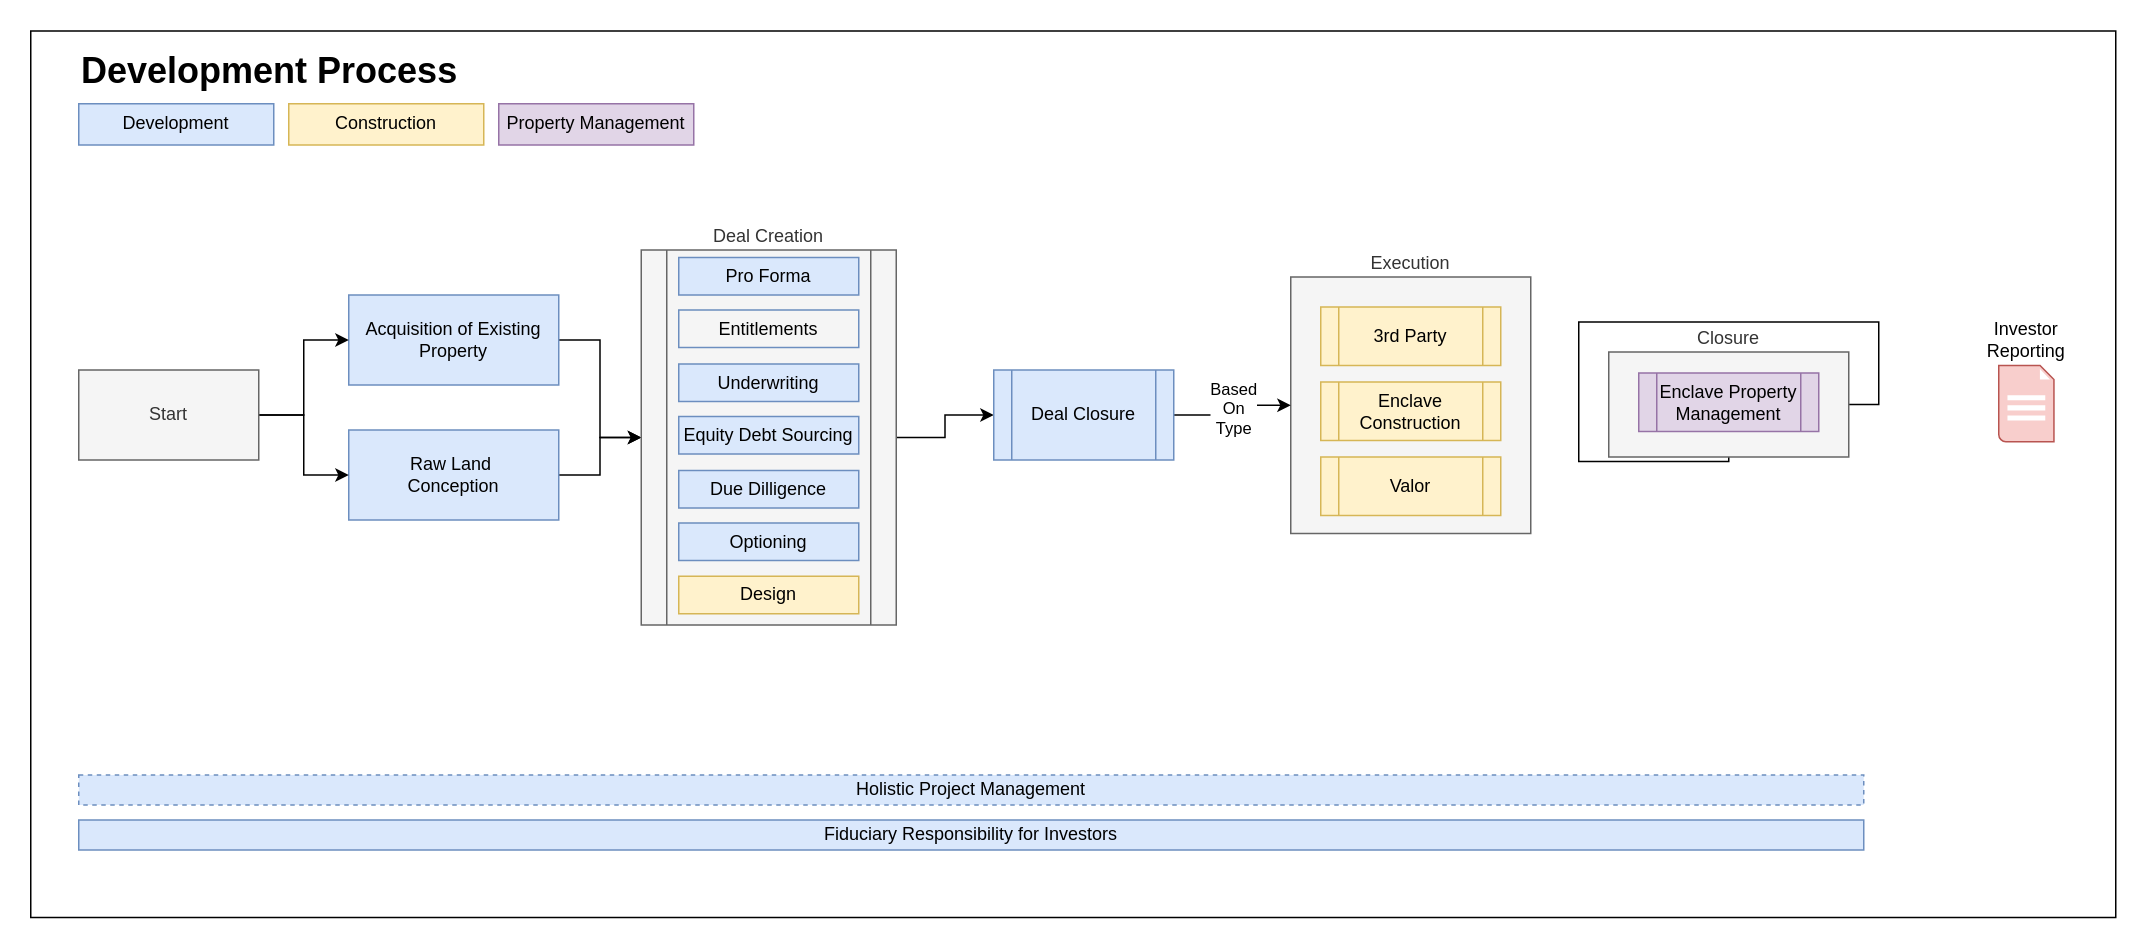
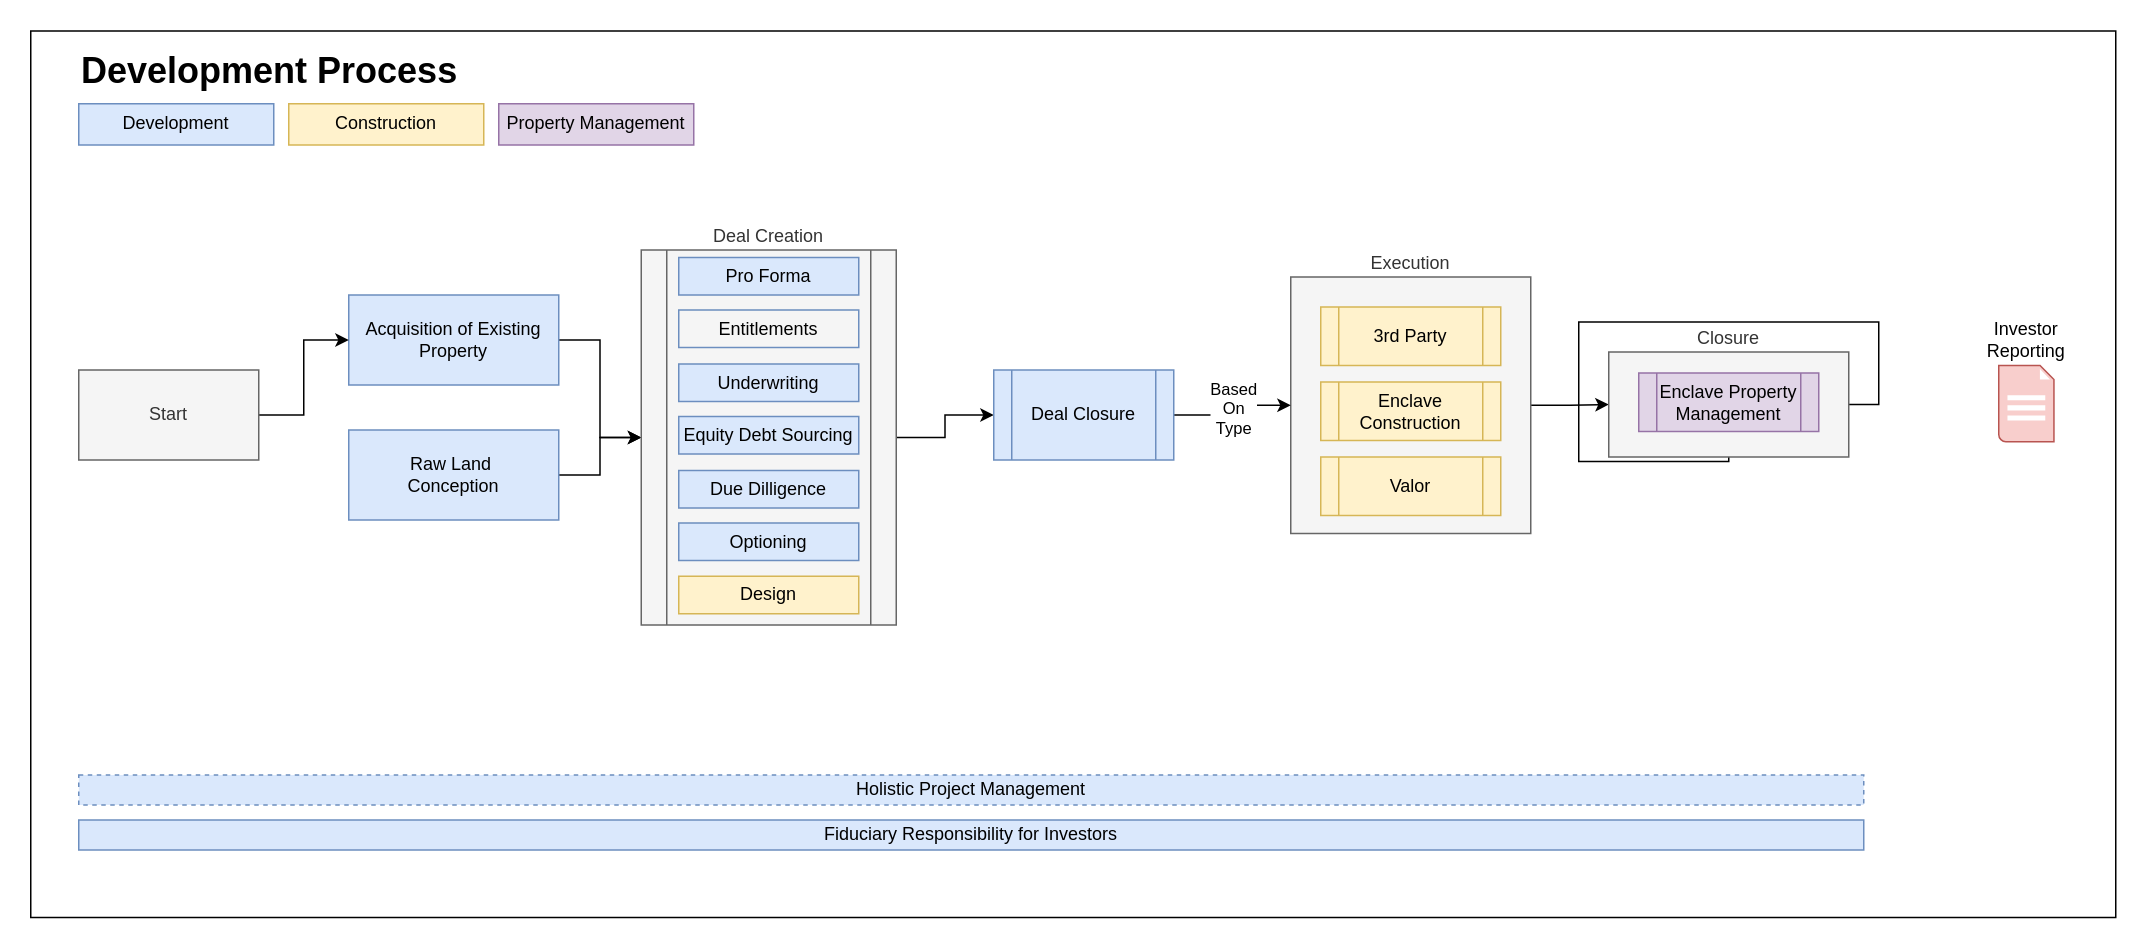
none -> (1565, 405)
(304, 462) -> none
